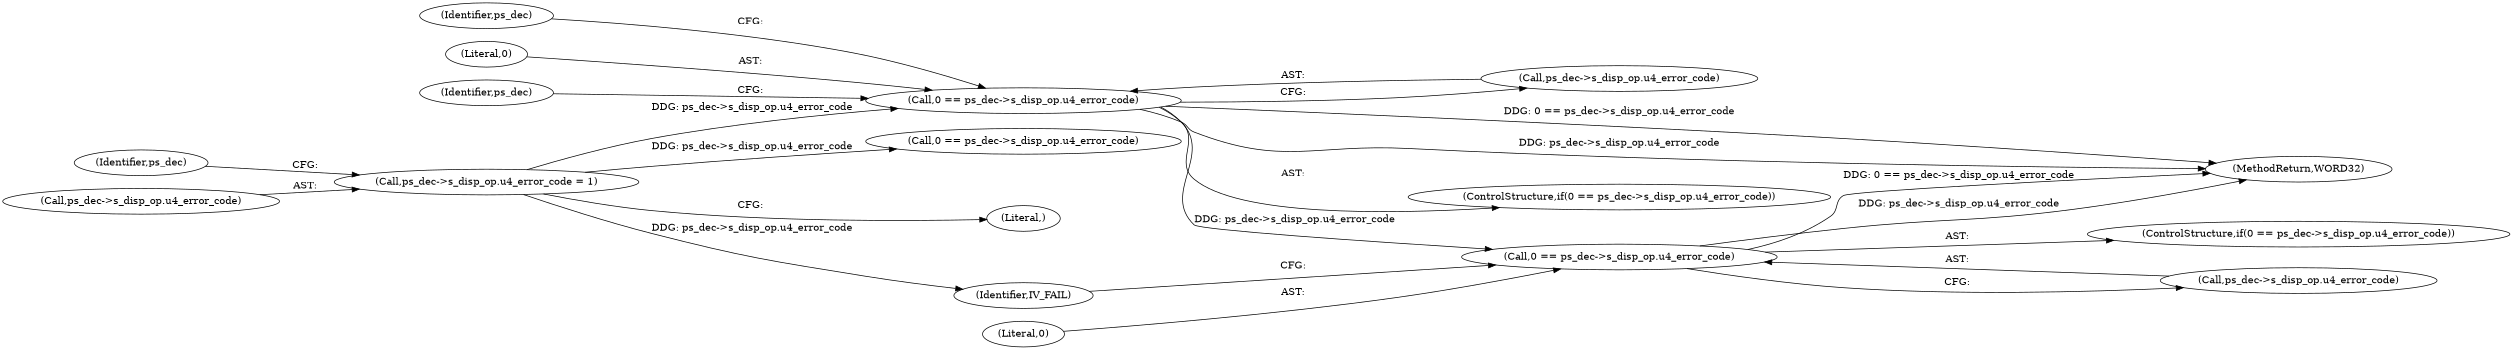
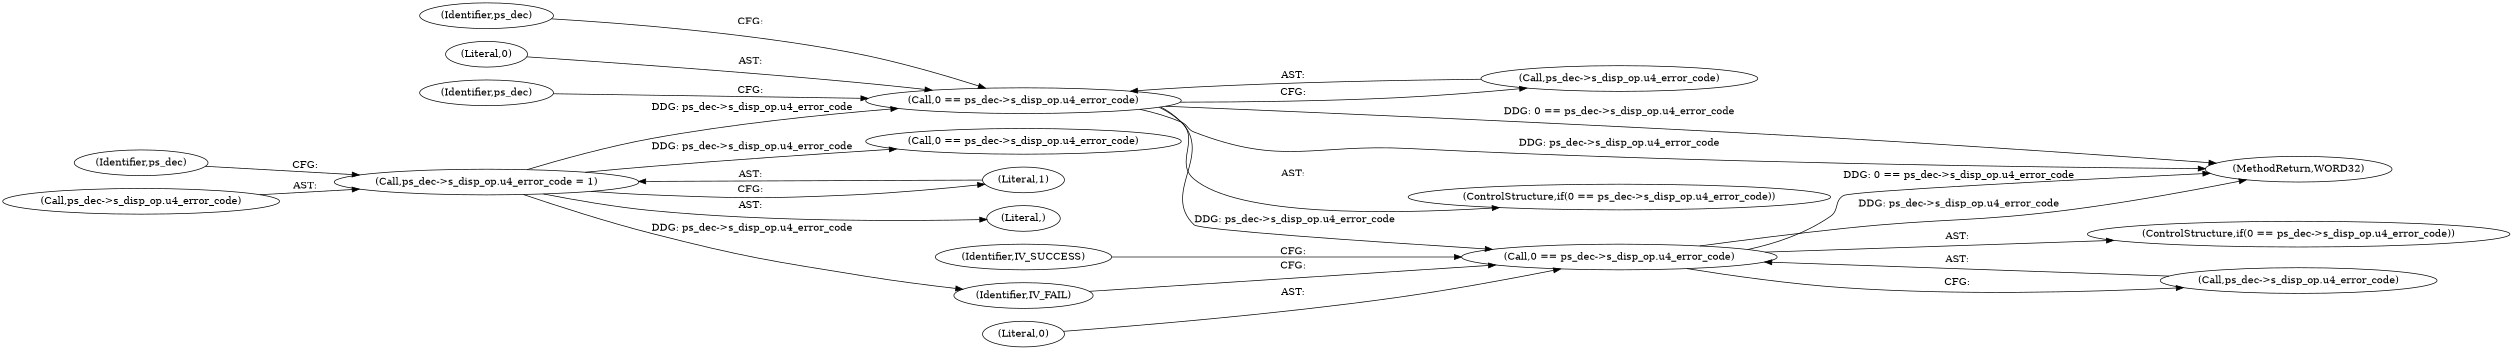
none -> (1024, 180)
(752, 205) -> (752, 205)
none -> (1024, 257)
